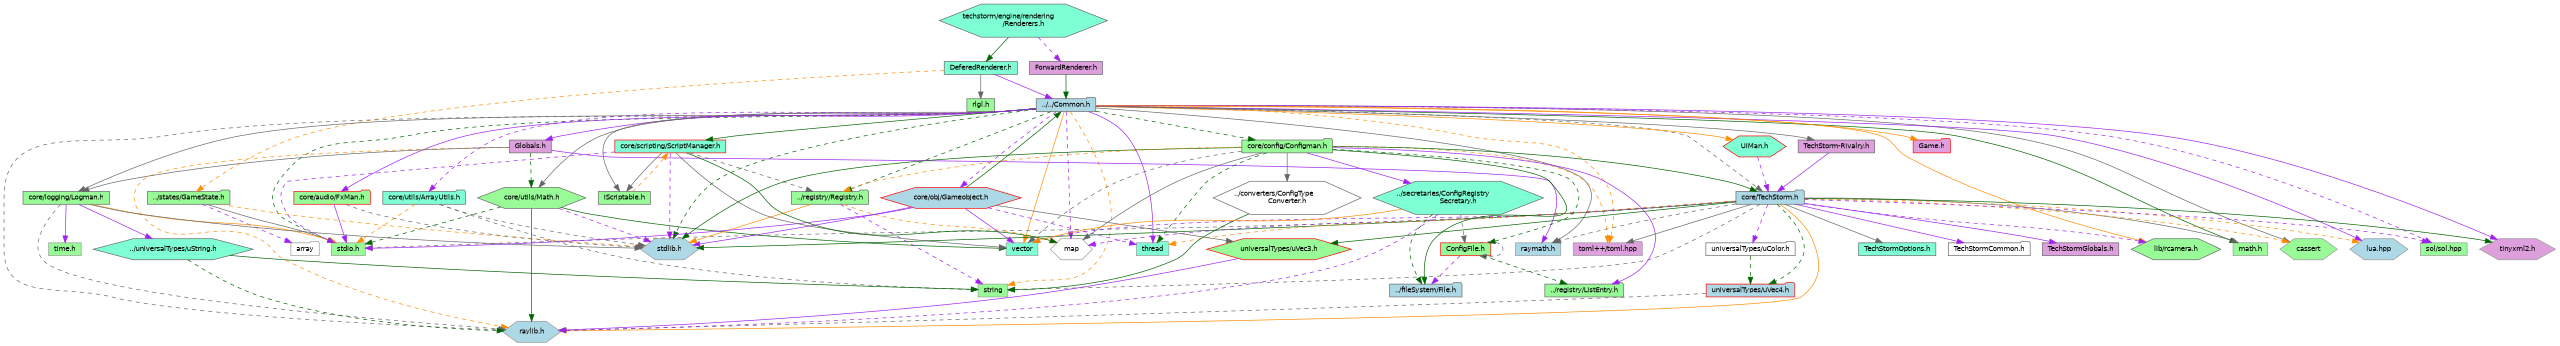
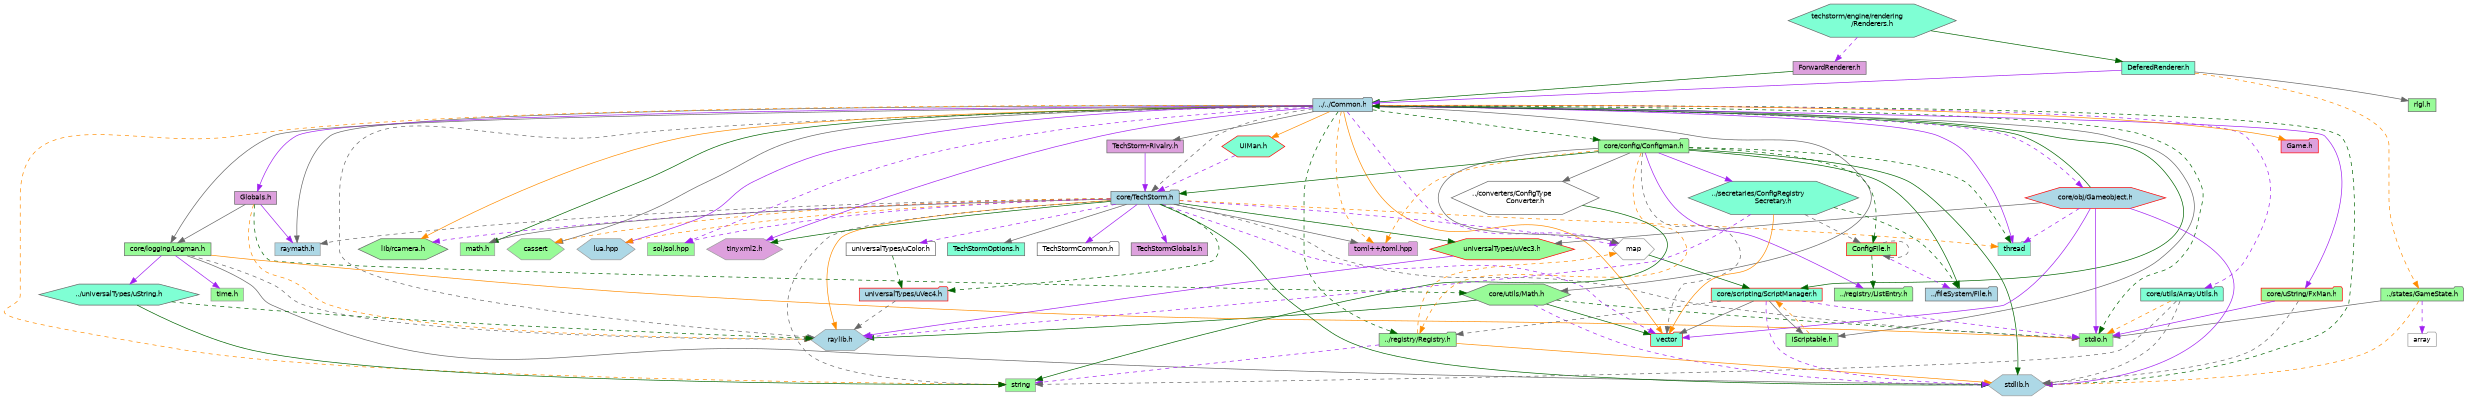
(332, 198) -> (2302, 295)
(793, 217) -> (1696, 270)
(1022, 249) -> (1667, 340)
